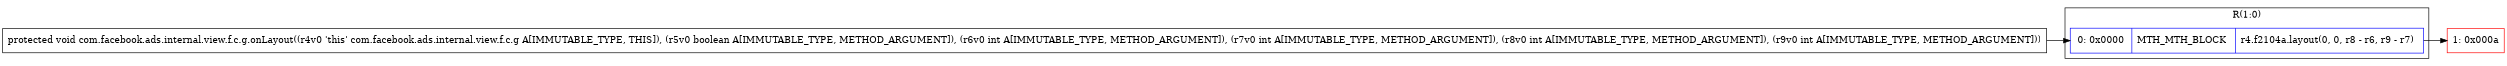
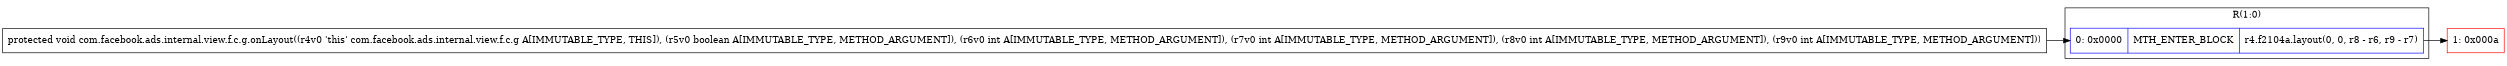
(2182, 40) -> (2184, 40)
